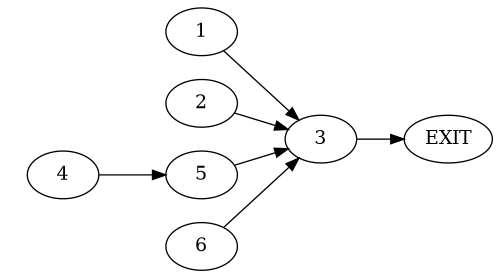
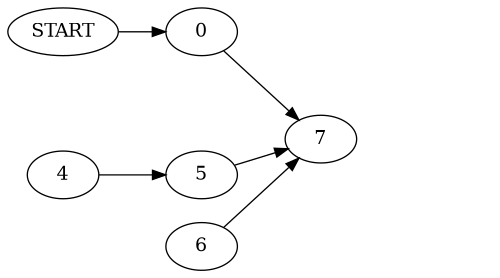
none -> (63, 32)
(202, 32) -> (202, 32)
(202, 103) -> none
(321, 139) -> (321, 139)
(448, 139) -> none
